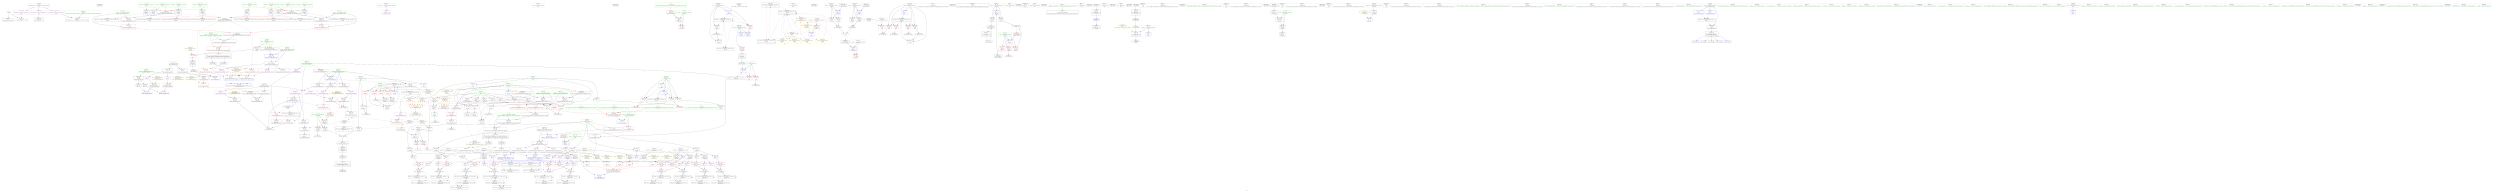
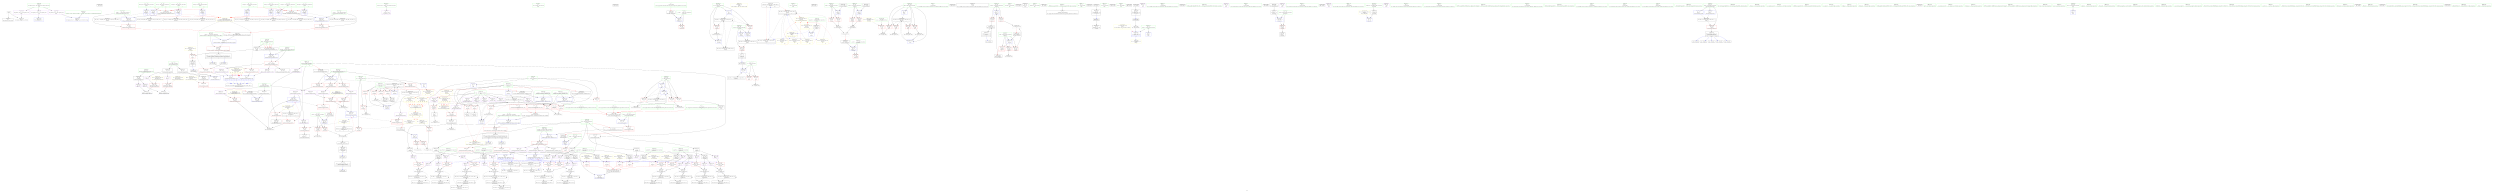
none -> (747, 42)
(418, 129) -> none
